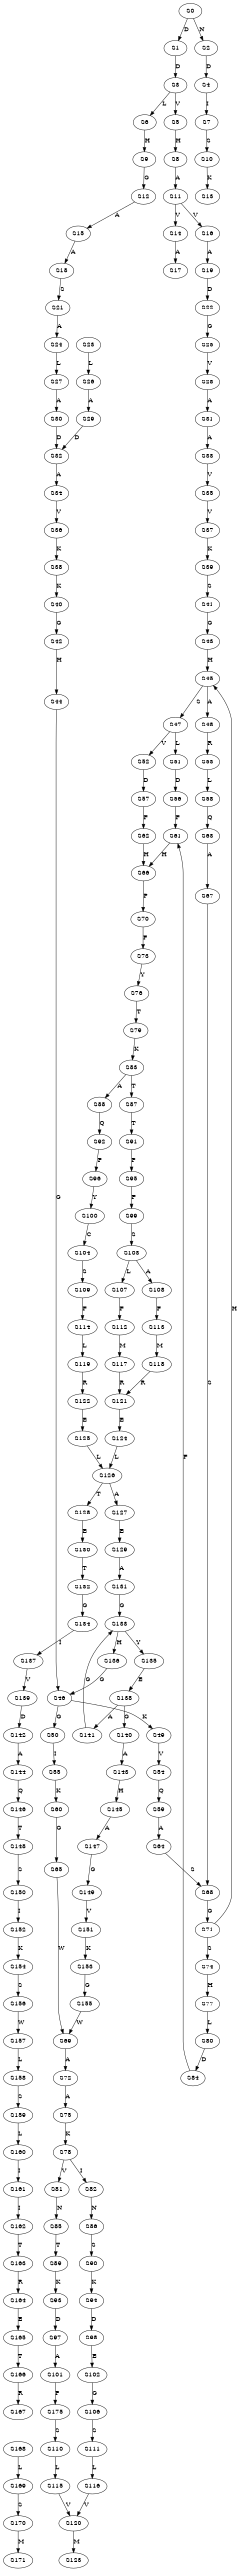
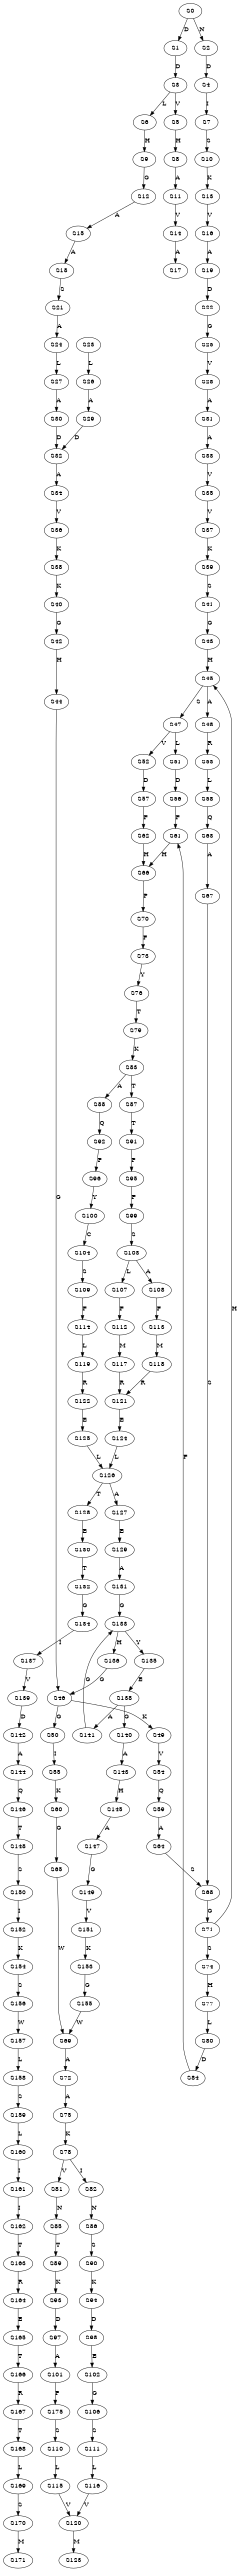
(190, 213) -> (207, 213)
none -> (18, 2428)
